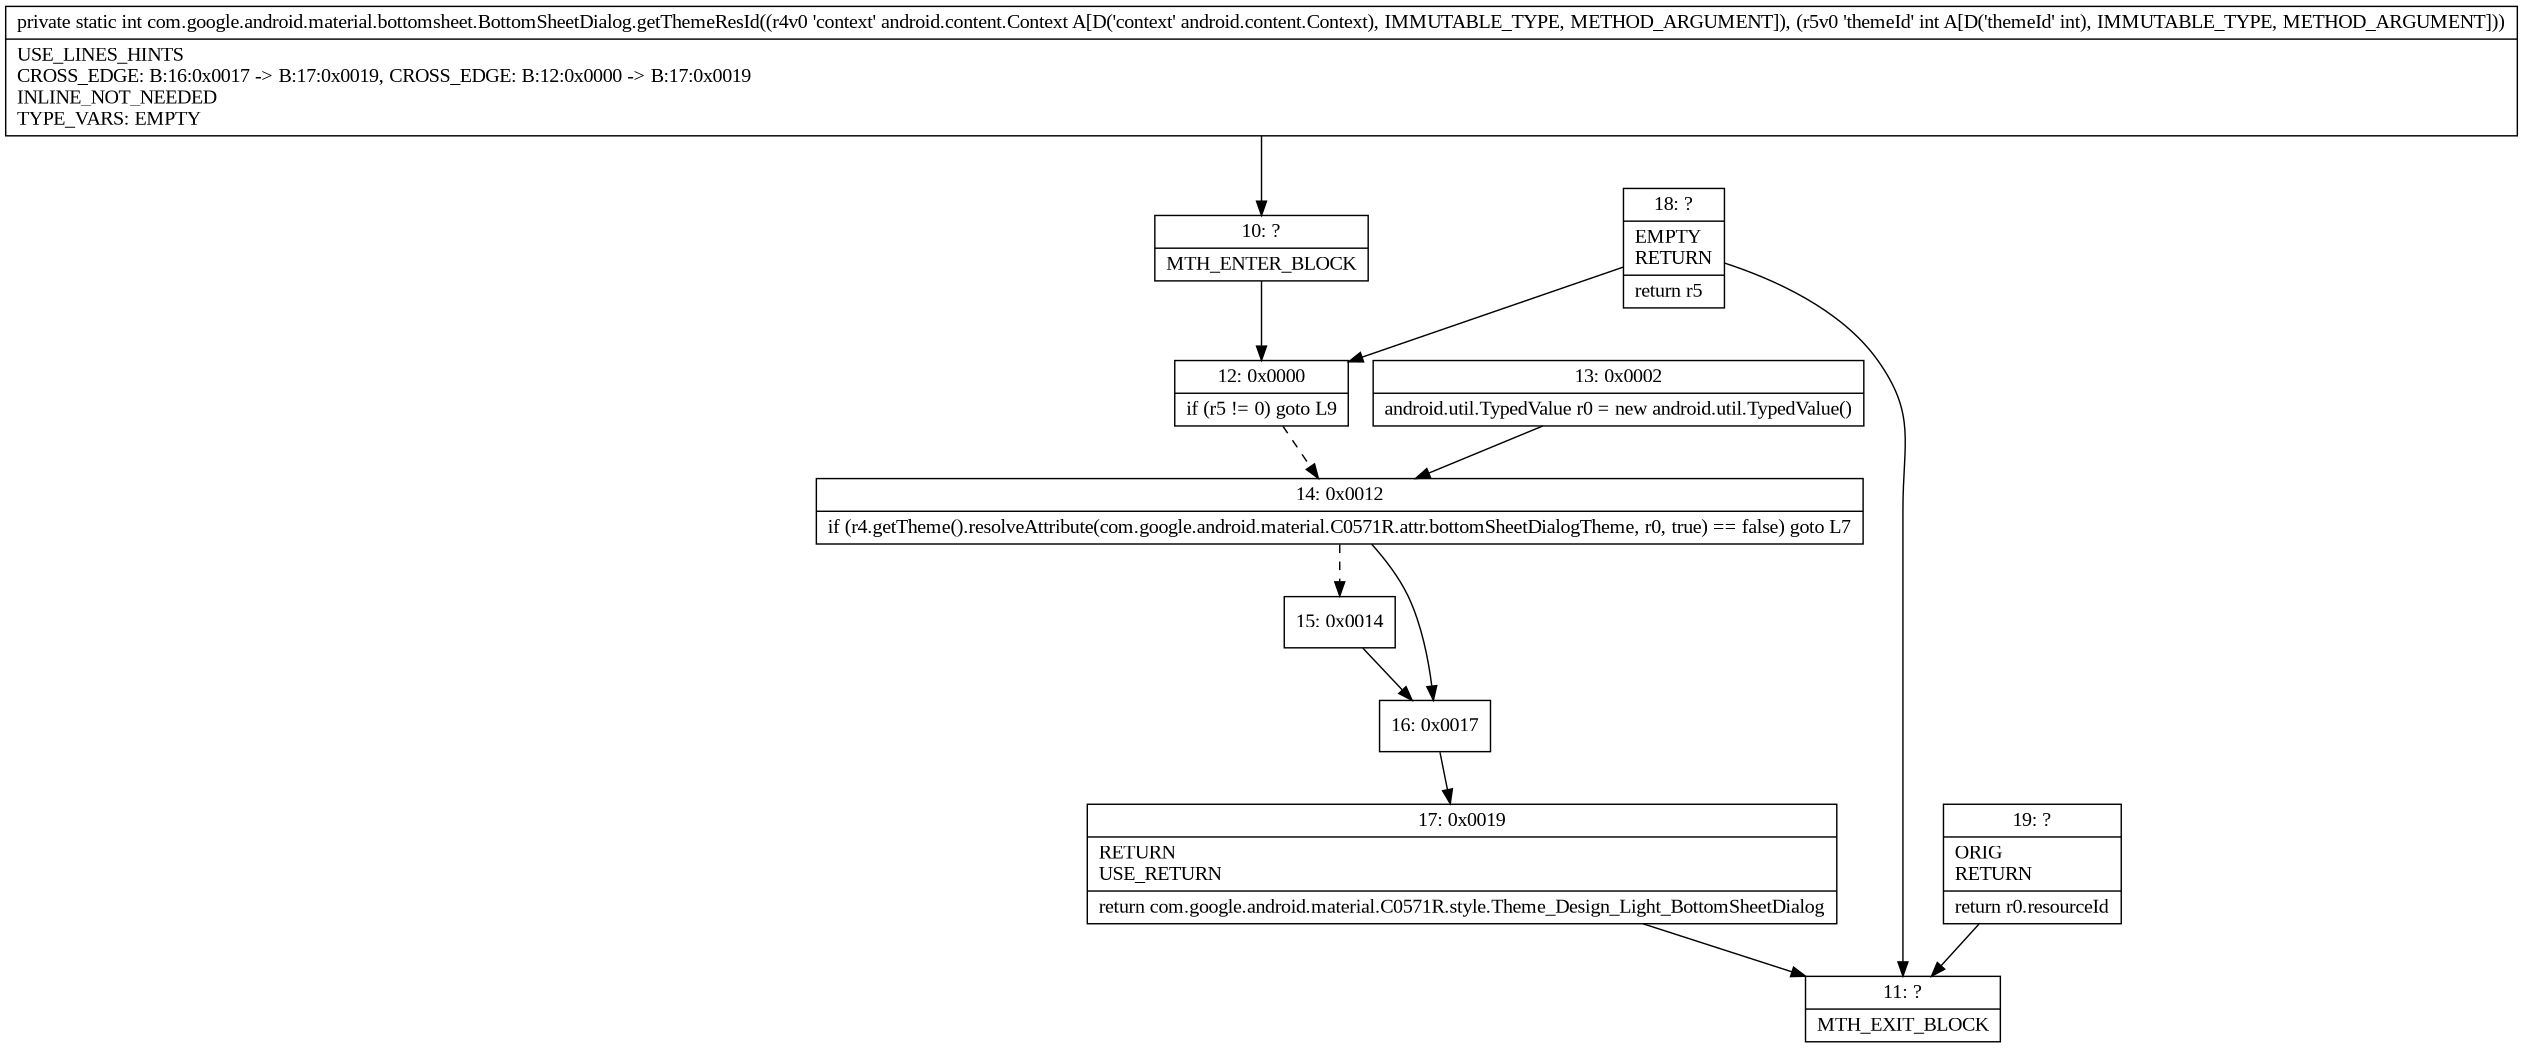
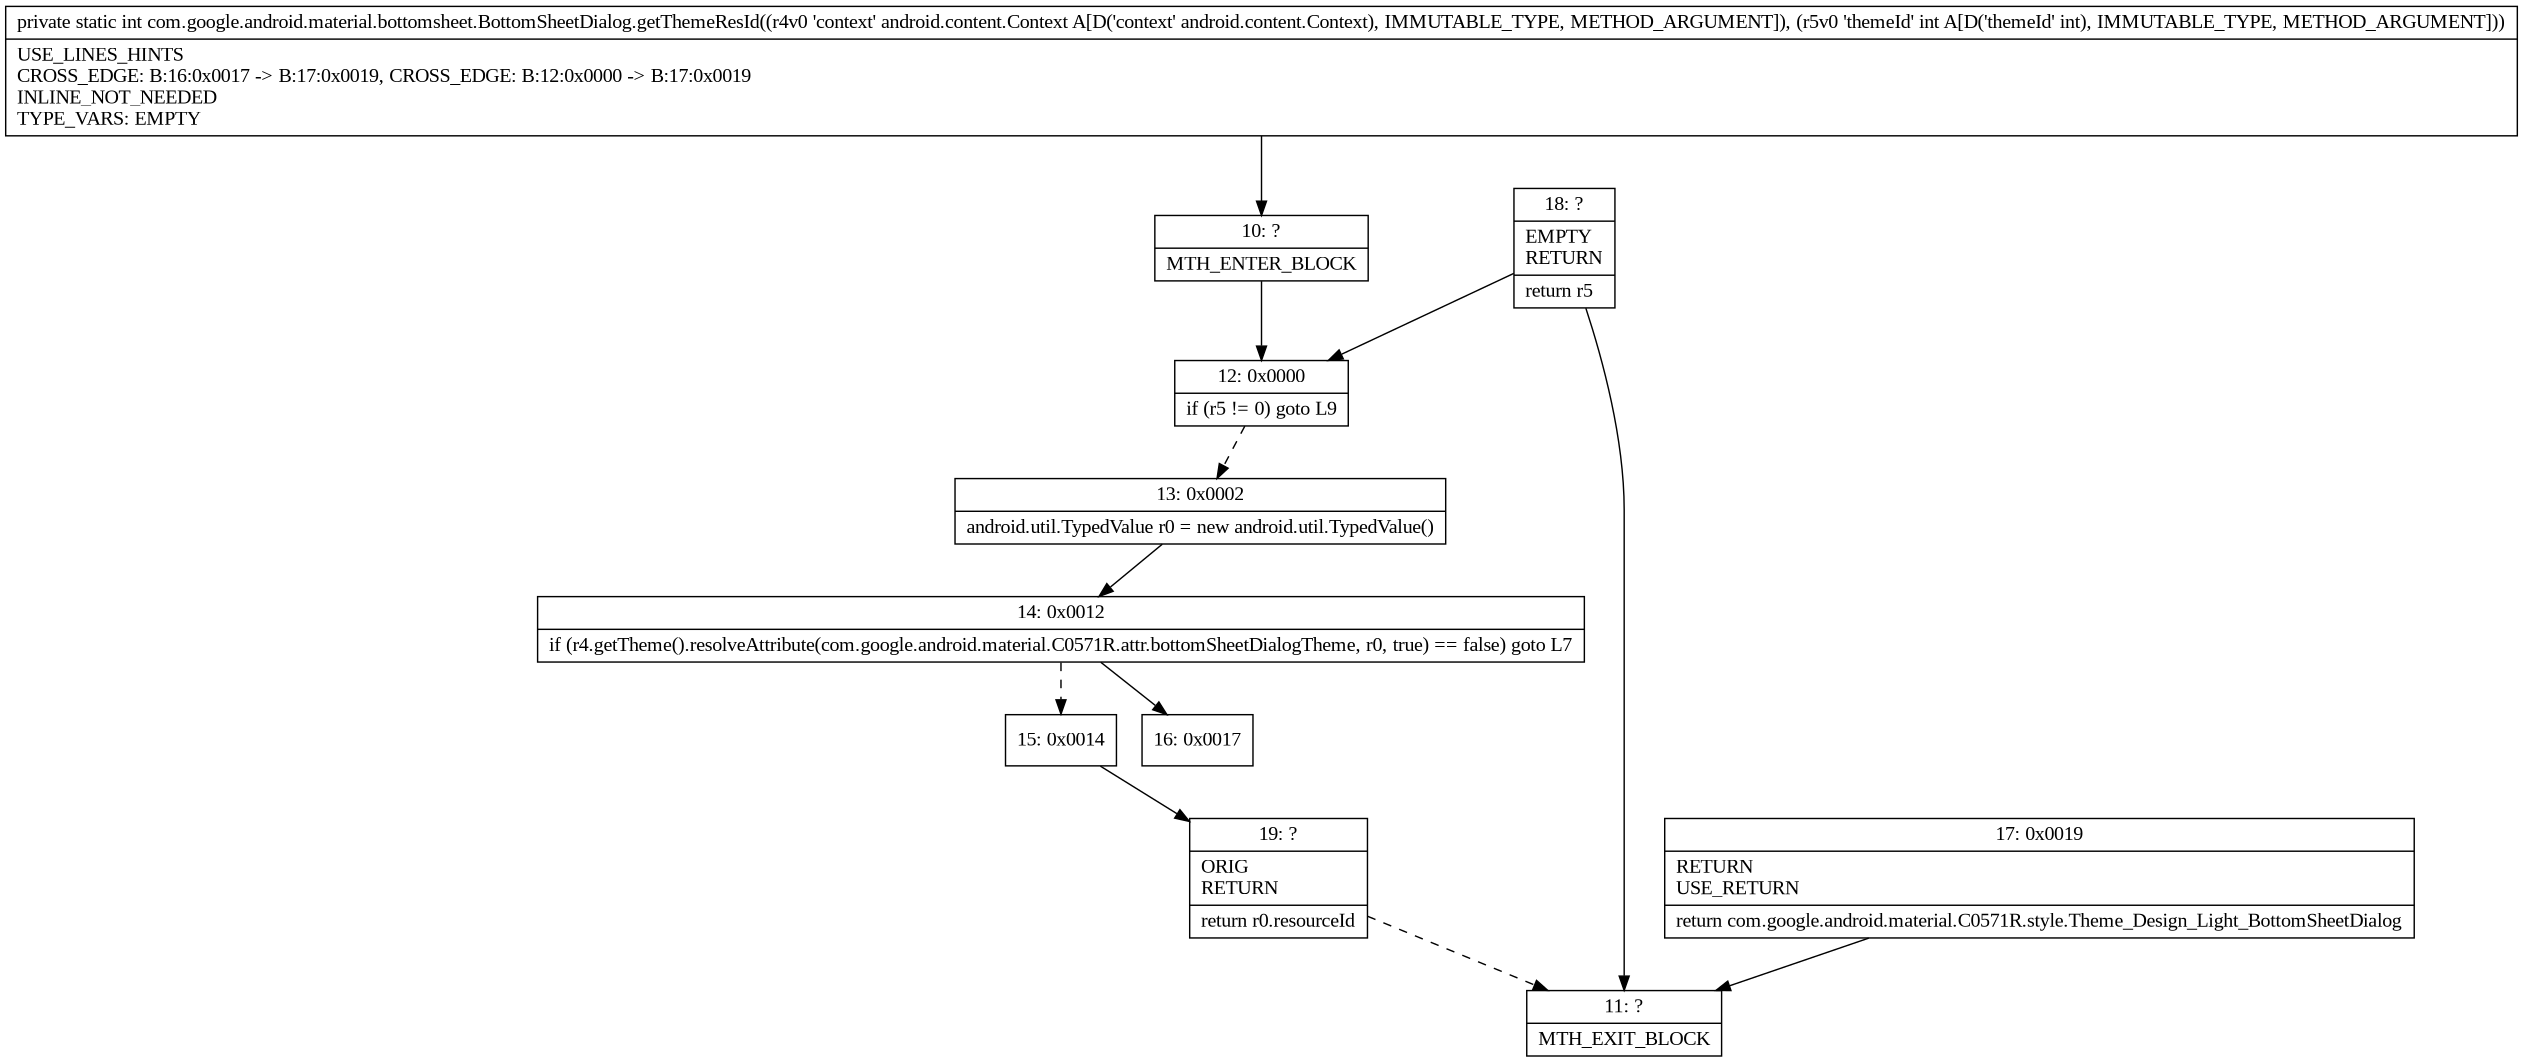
(1297, 446) -> (1234, 446)
(1383, 669) -> (1139, 790)
(1444, 771) -> none
(1960, 945) -> (1451, 951)
